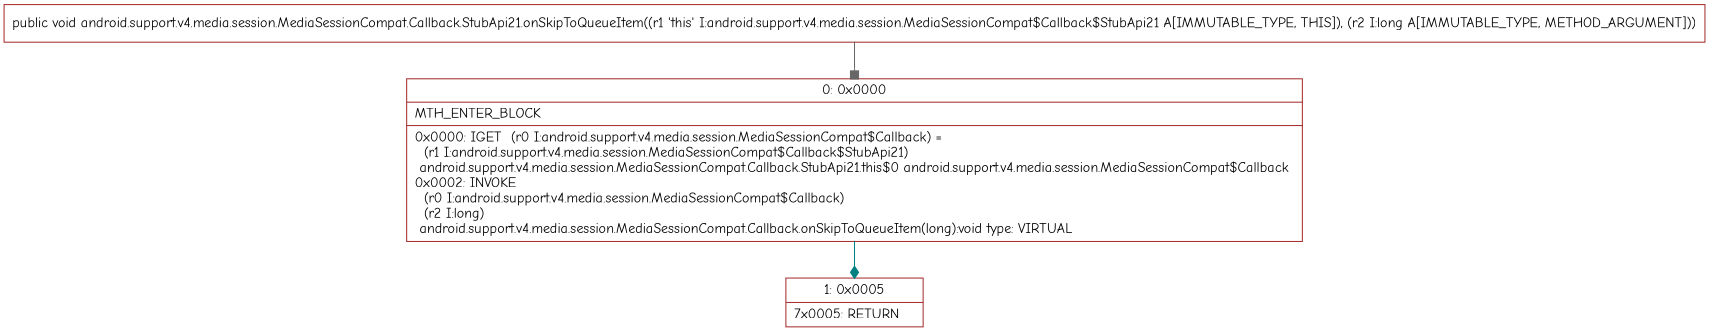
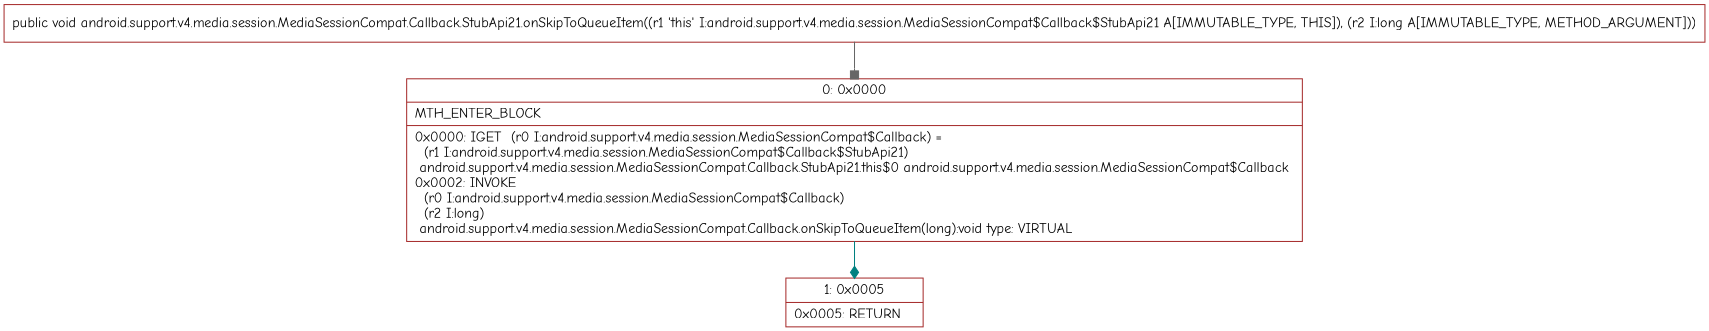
(854, 314) -> (855, 314)
